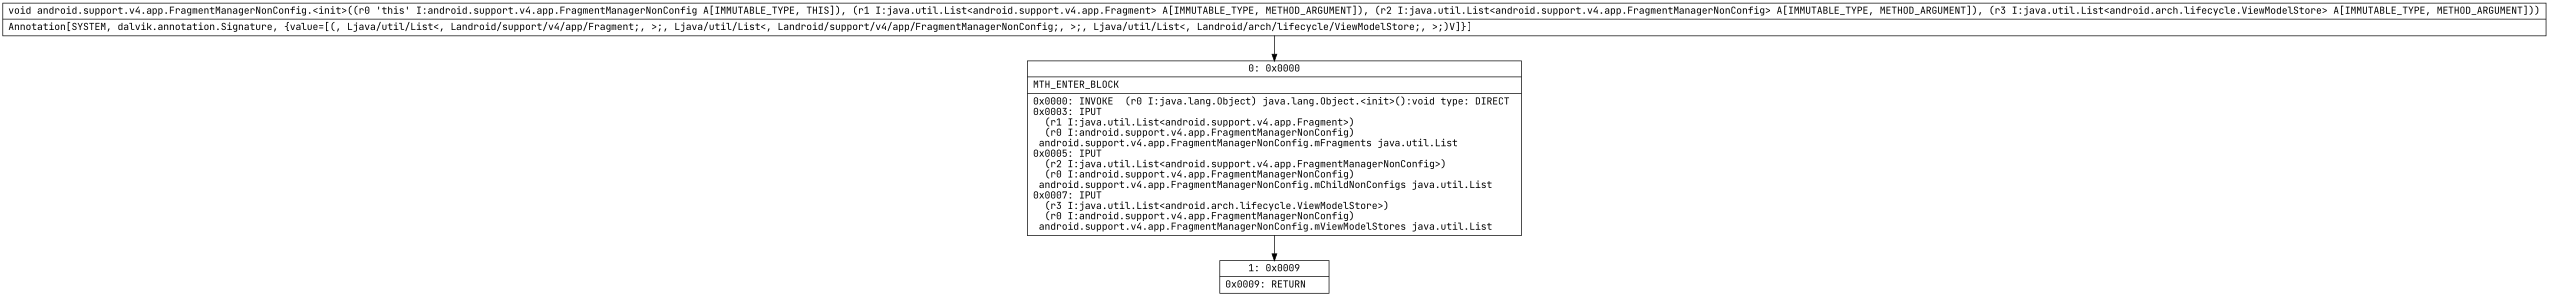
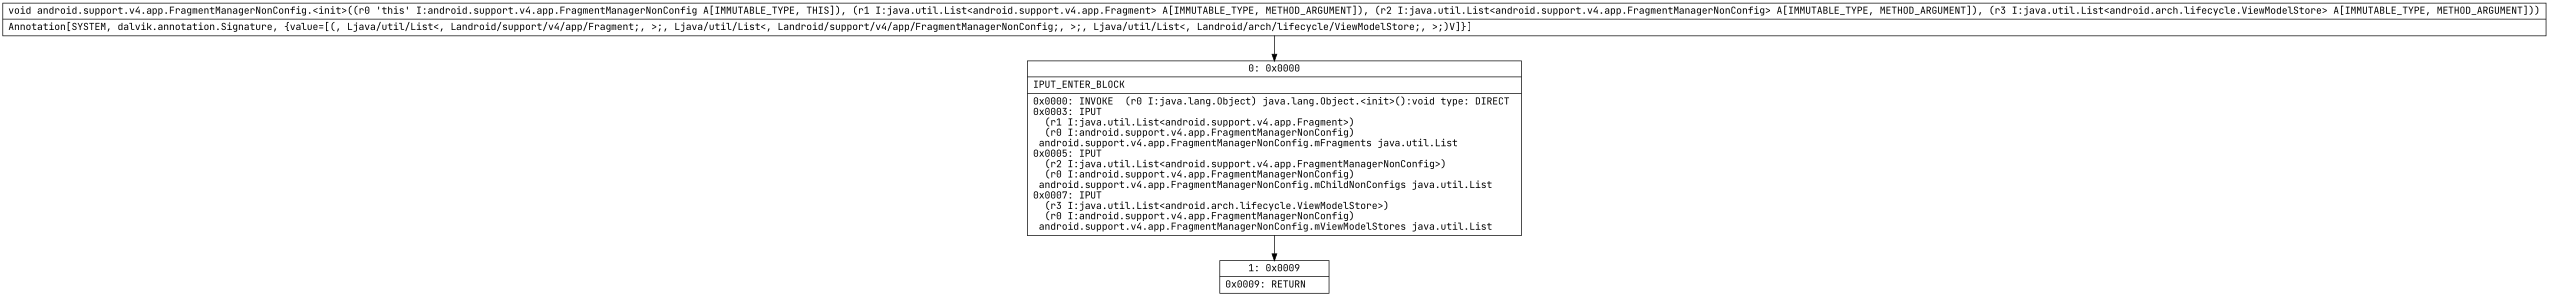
(1076, 85) -> (1079, 85)
